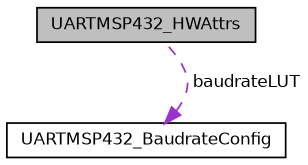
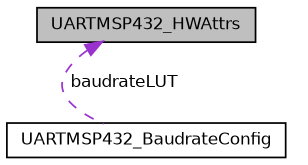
(186, 74) -> (64, 92)
